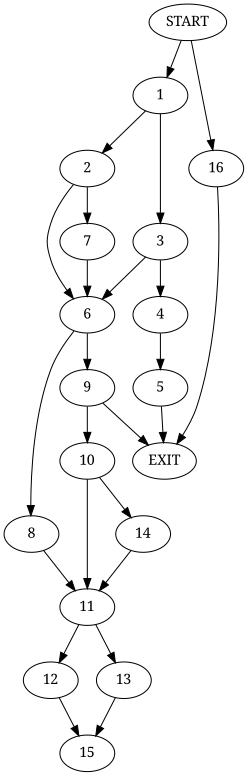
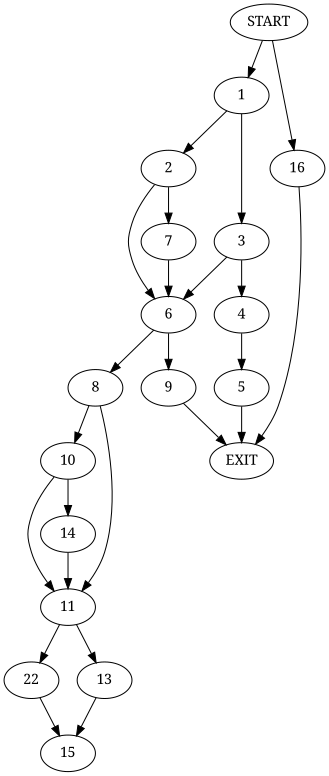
(87, 419) -> (84, 419)
(51, 680) -> (31, 680)
